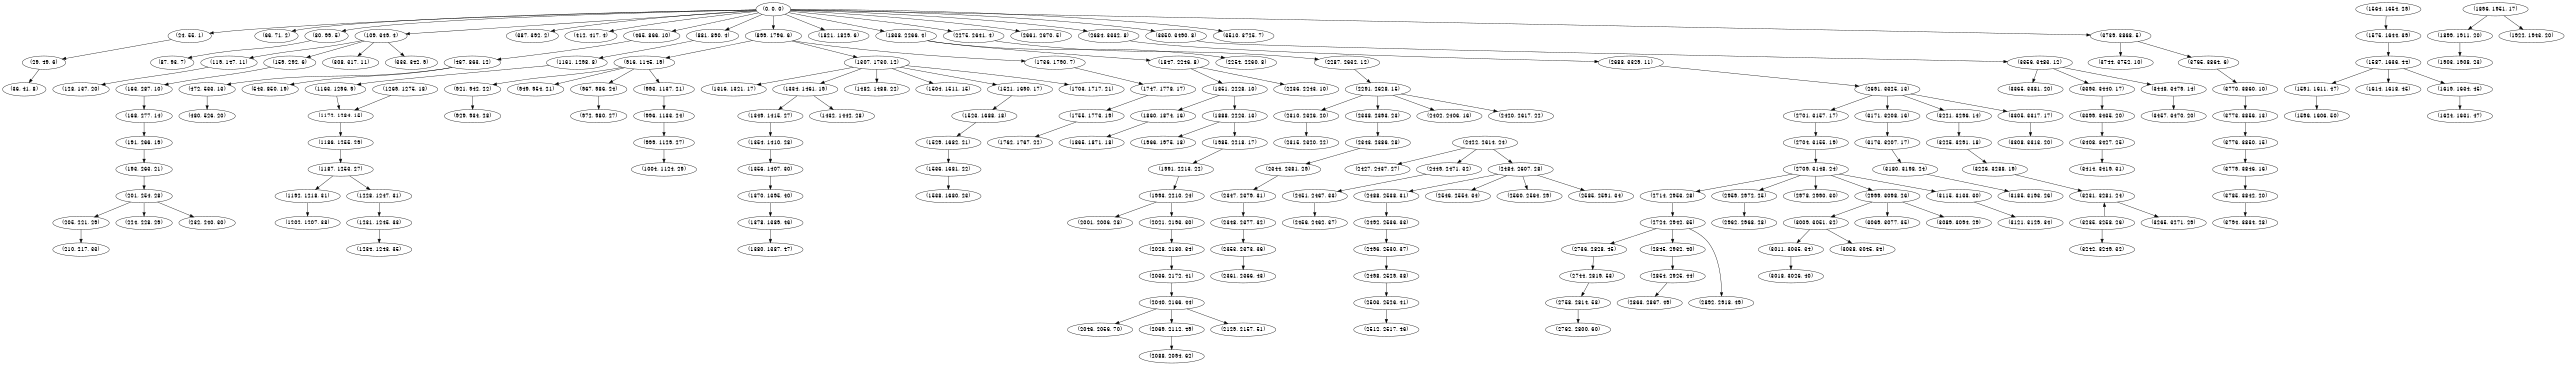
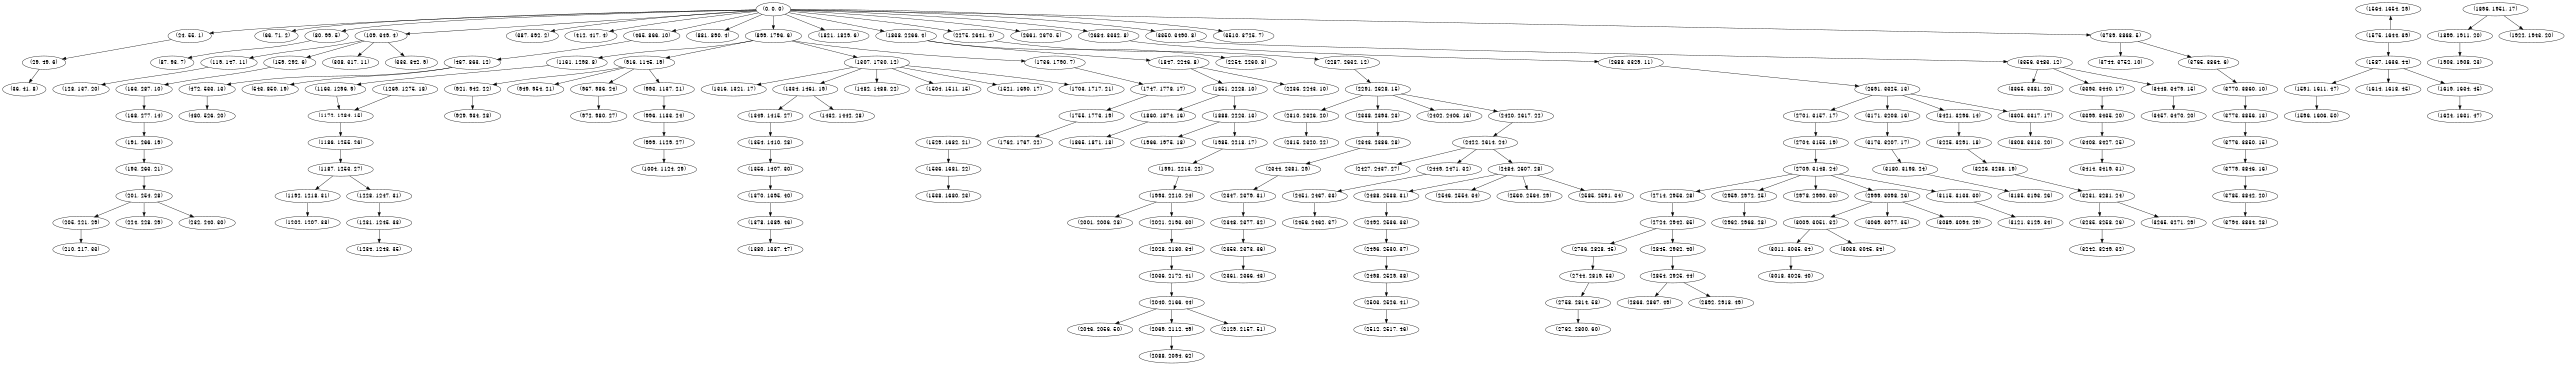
(2386, 21) -> (2391, 25)
(648, 49) -> (678, 49)
(2174, 89) -> (2174, 89)
(984, 116) -> none
(1959, 116) -> (1959, 116)
none -> (1505, 128)
(341, 143) -> (341, 143)
(2105, 211) -> (2100, 208)
(1715, 255) -> (1695, 289)
(1100, 330) -> (1100, 330)
